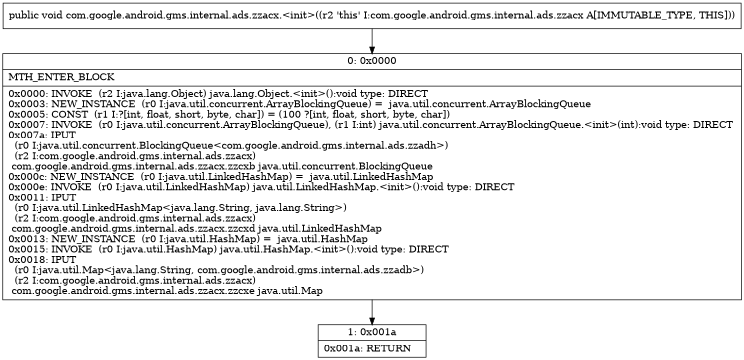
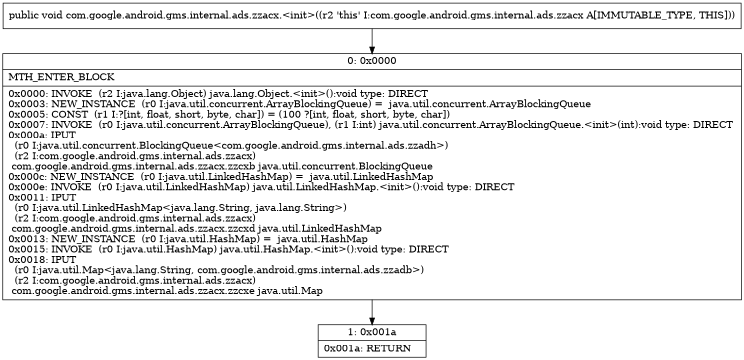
(45, 136) -> (45, 136)
